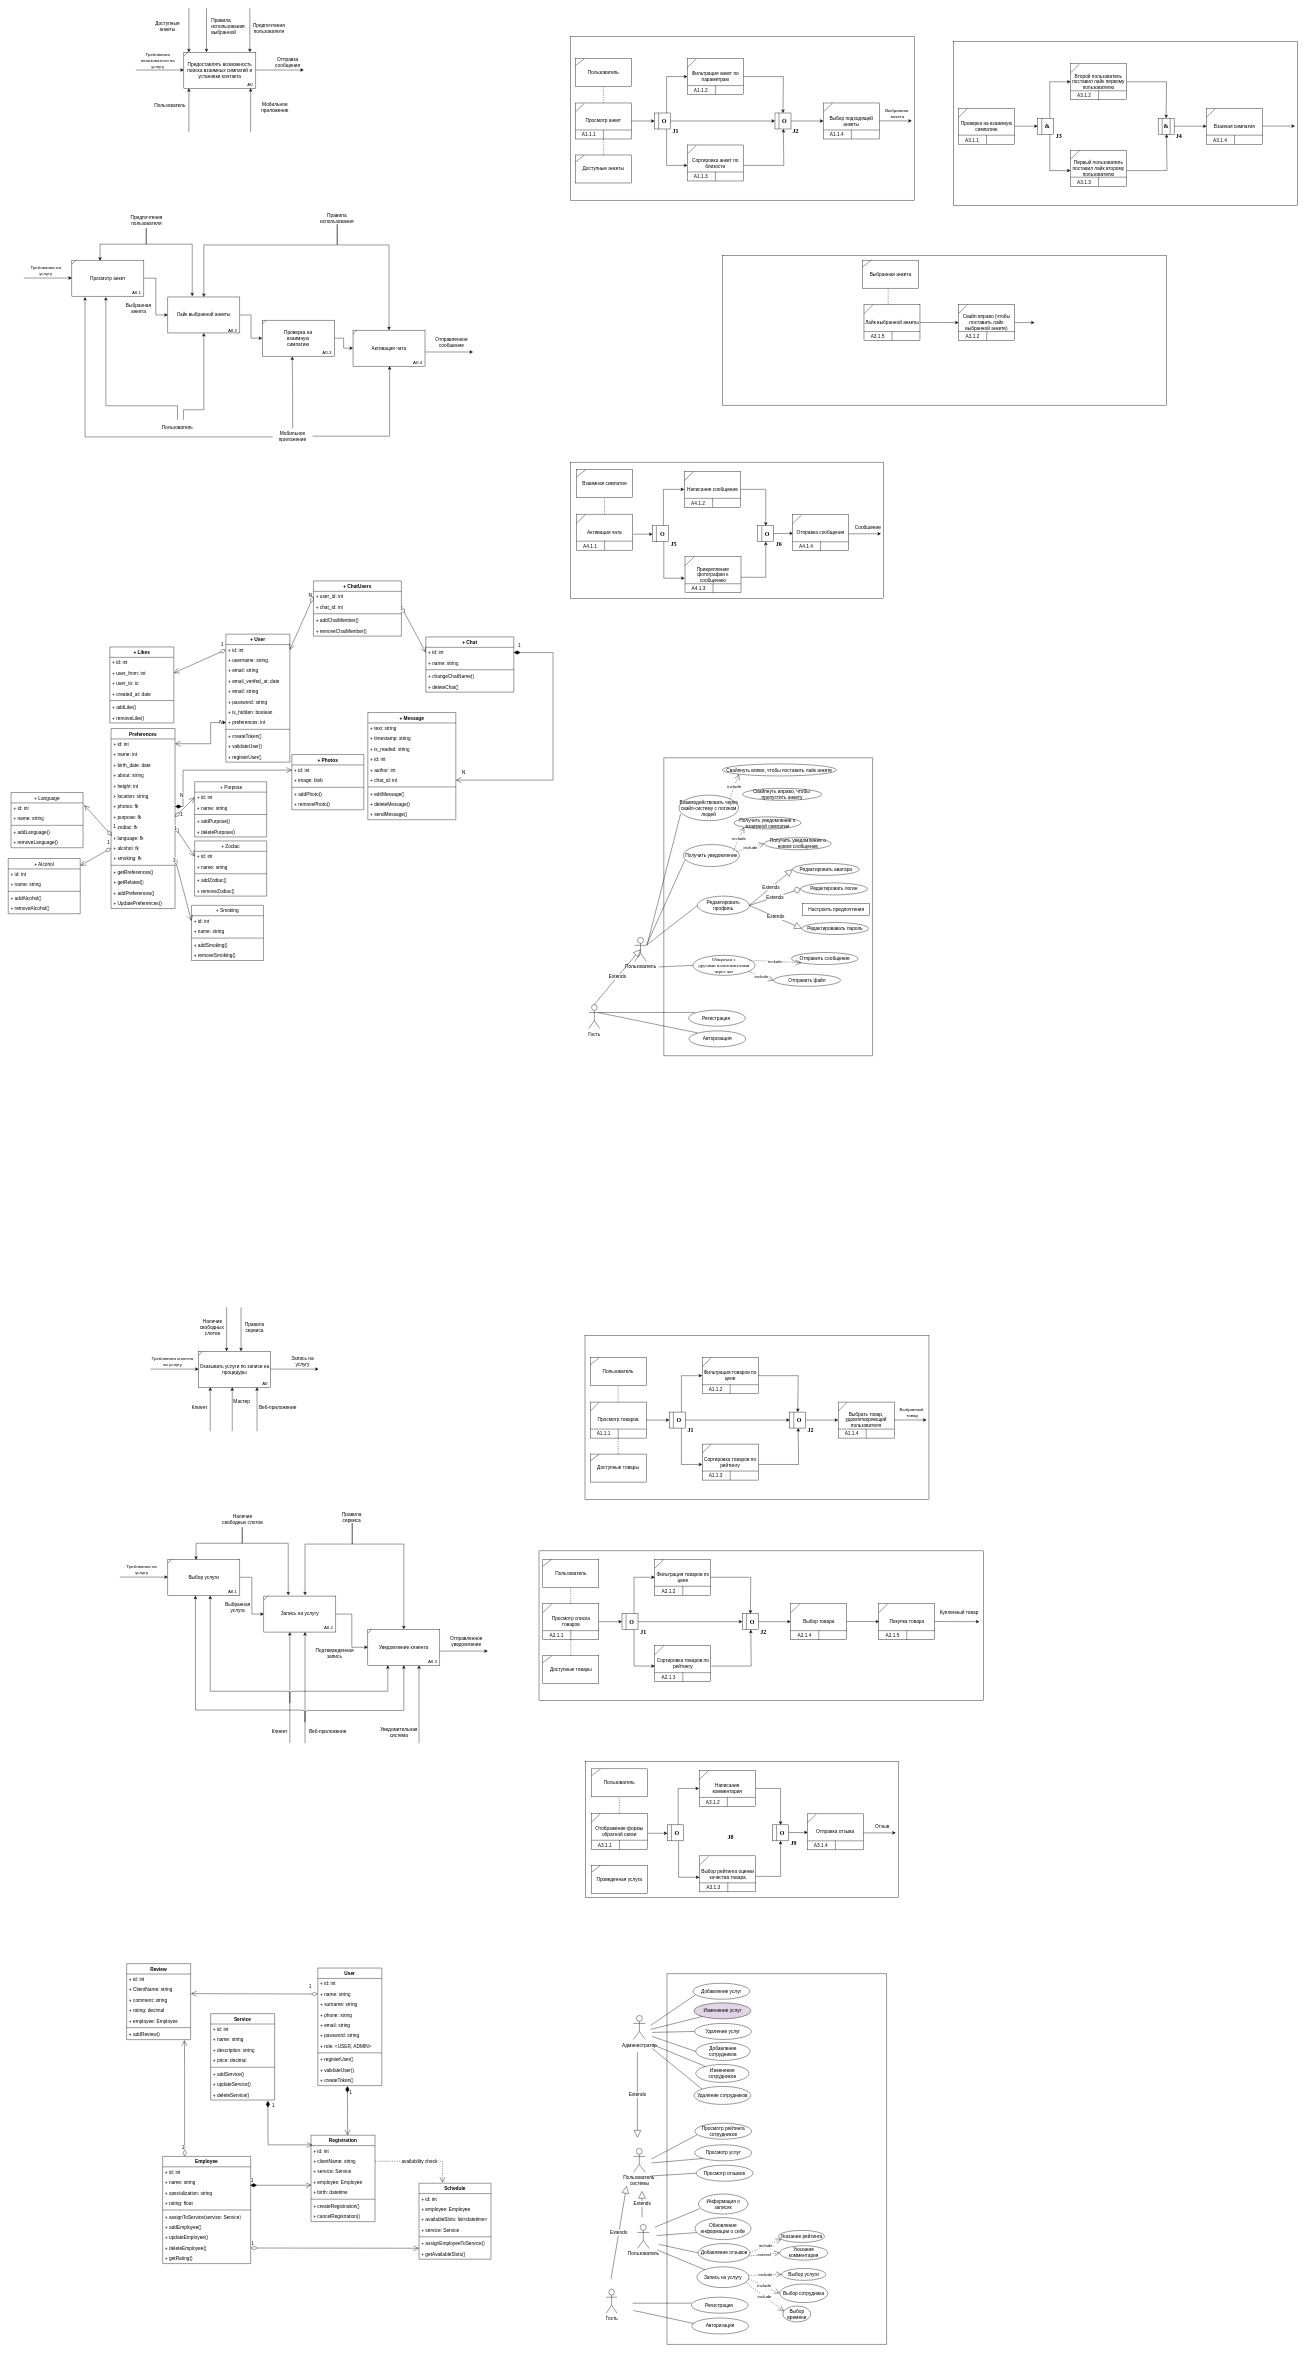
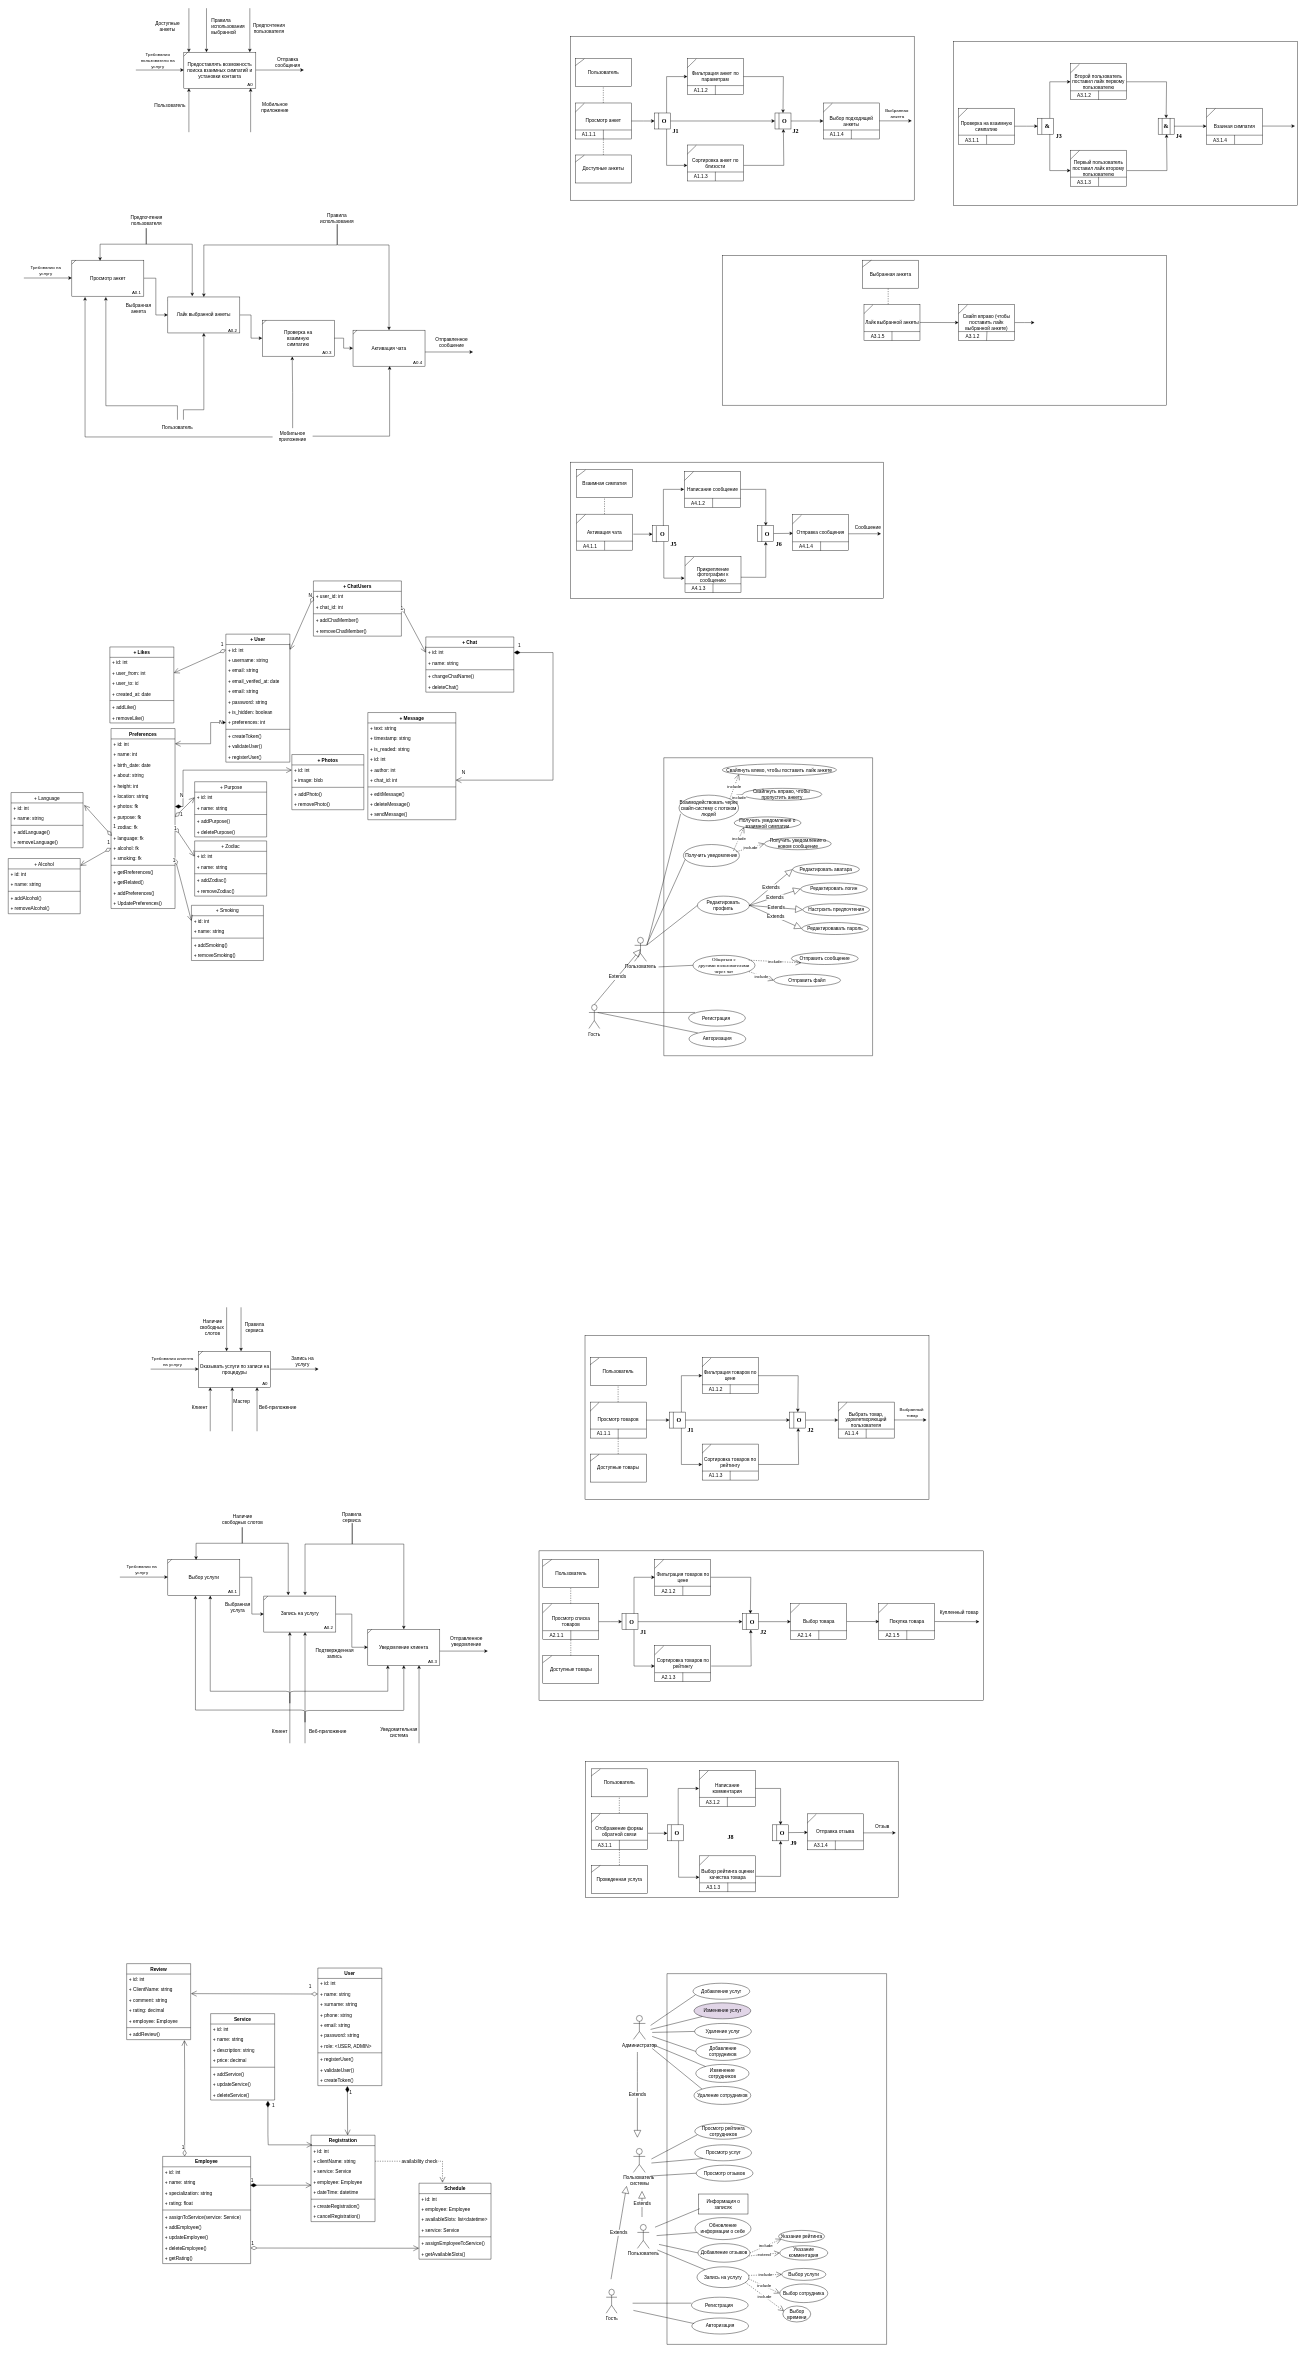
none -> (737, 797)
(793, 892) -> (793, 892)
none -> (777, 908)
(836, 910) -> (836, 910)
none -> (619, 1858)
(333, 2193) -> (337, 2193)
(723, 2204) -> (723, 2204)
